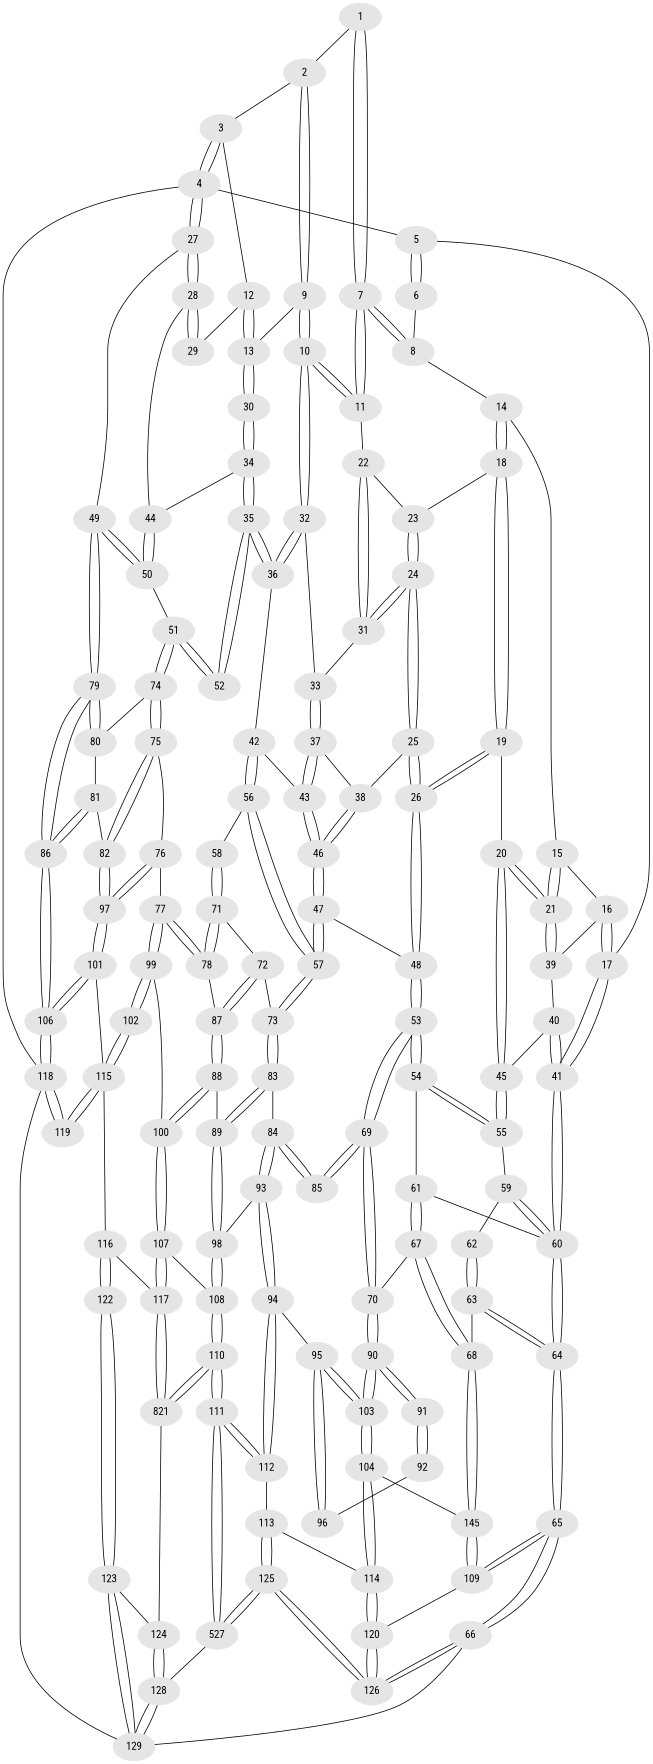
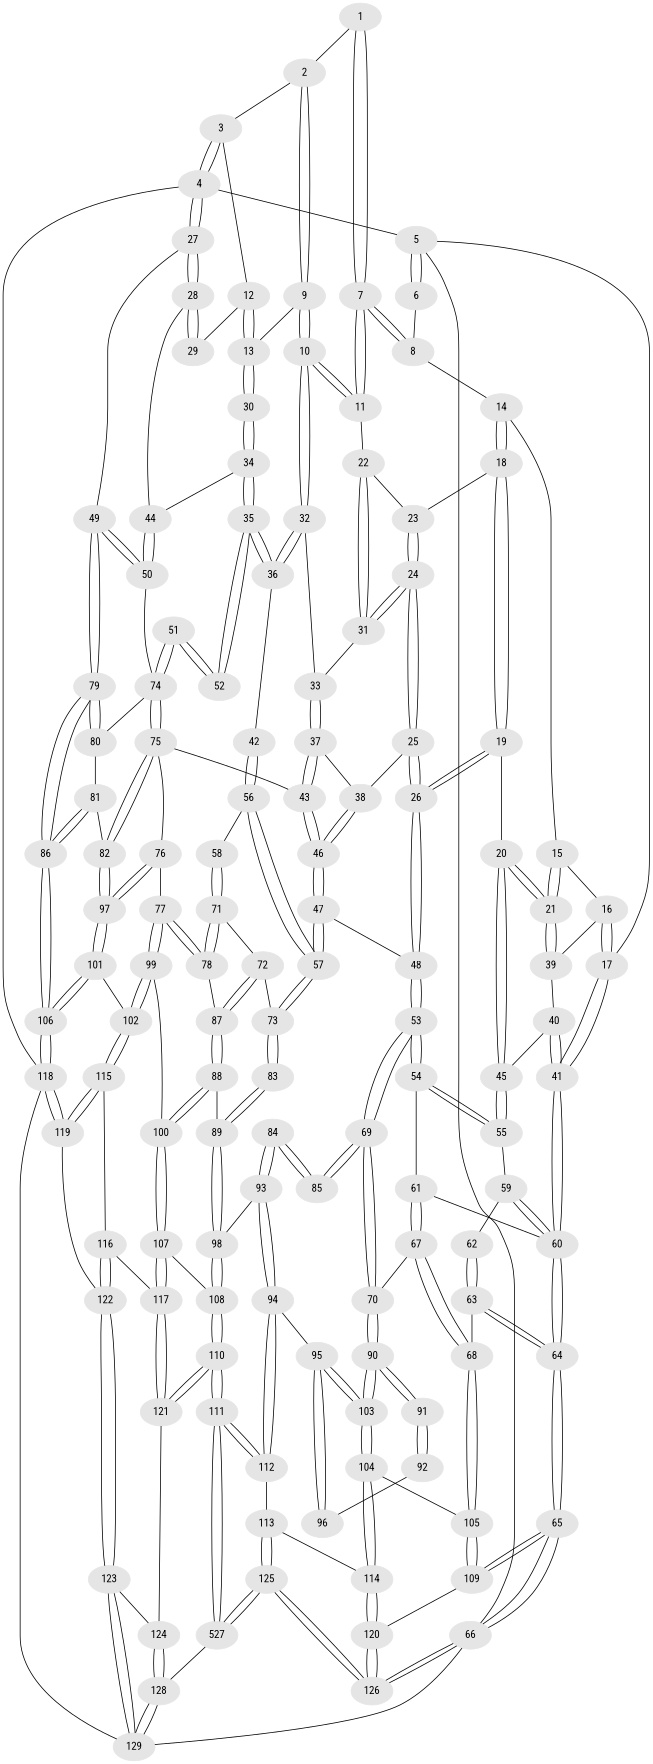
(160, 603) -> (145, 631)
(279, 770) -> (232, 768)
none -> (459, 945)
(100, 1021) -> (113, 994)
(273, 1105) -> none
none -> (68, 1221)
(161, 1412) -> (161, 1412)
(472, 1524) -> (472, 1524)
